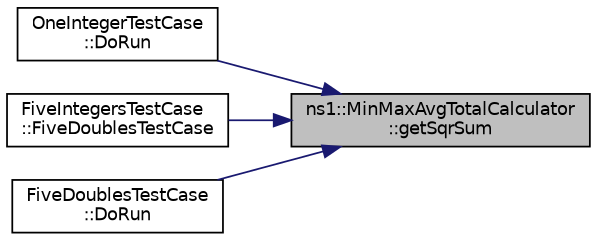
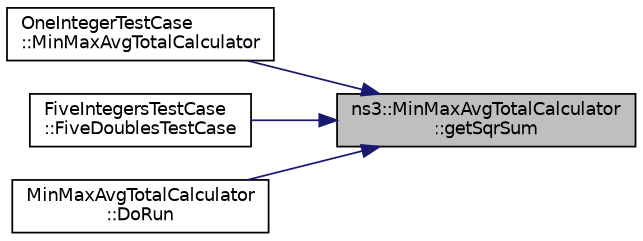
(118, 34) -> (140, 34)
(441, 120) -> (486, 120)
(118, 206) -> (140, 206)
